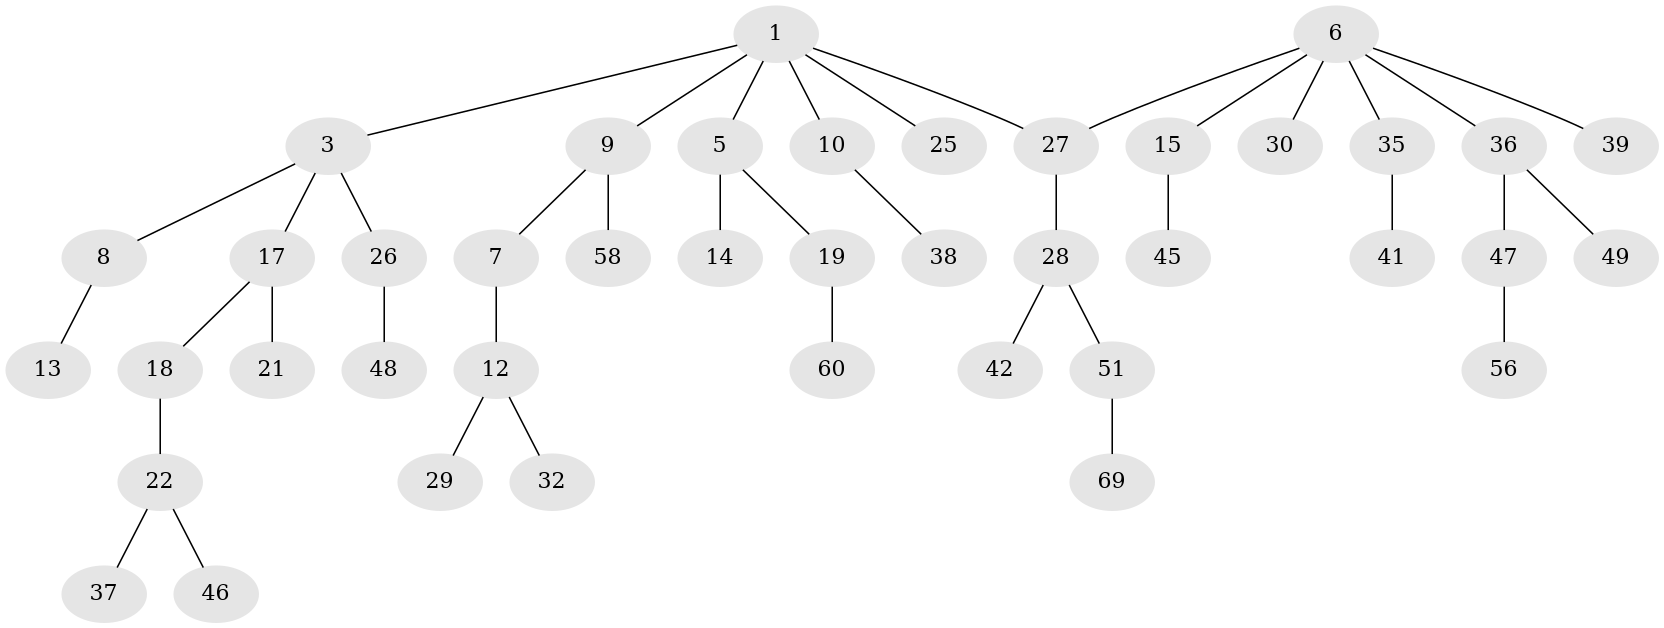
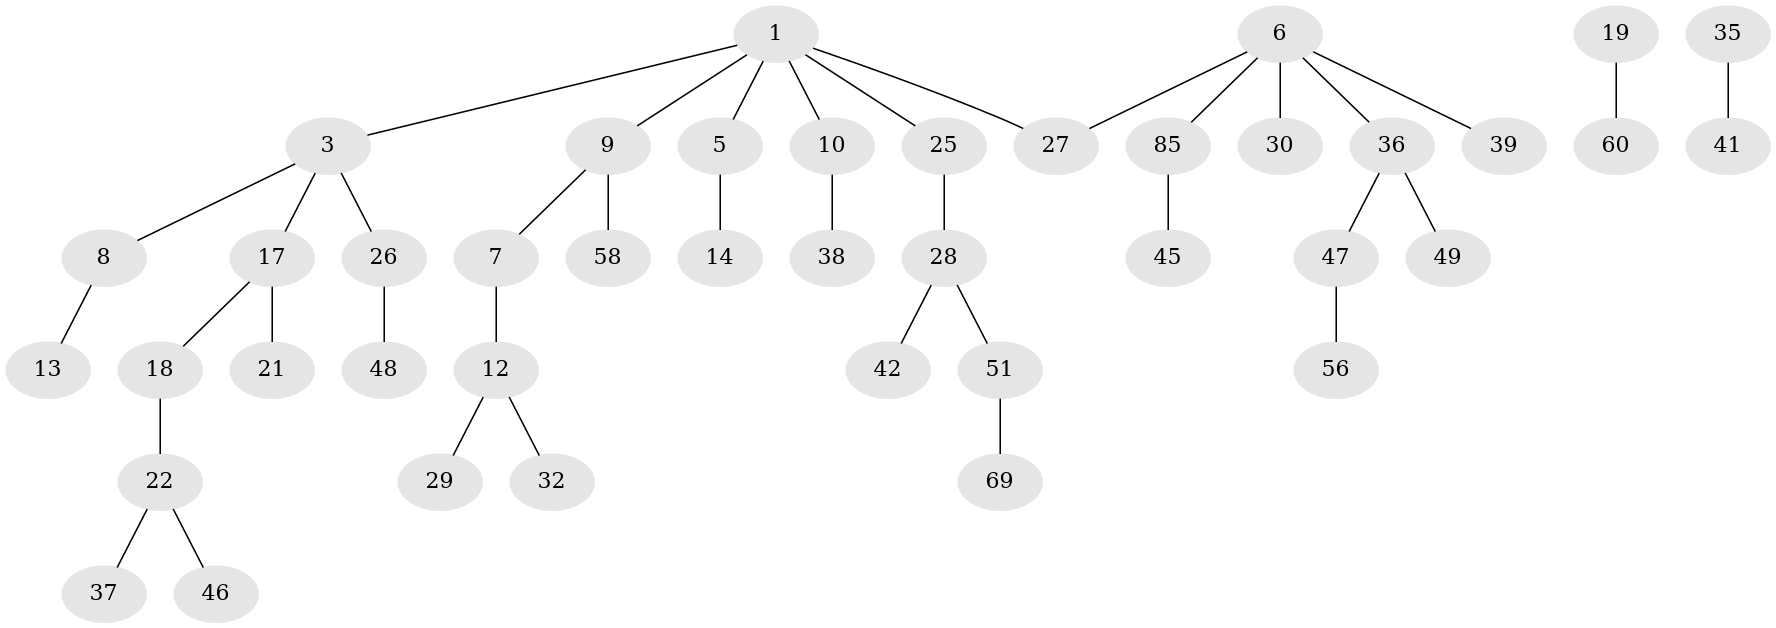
(1364, 90) -> none
(1168, 146) -> (1168, 146)
(776, 202) -> none
(1056, 202) -> (944, 202)
